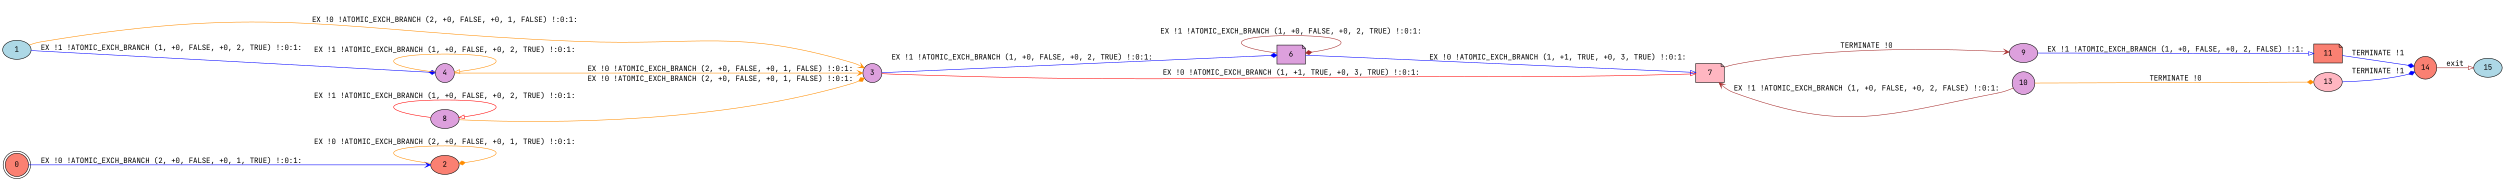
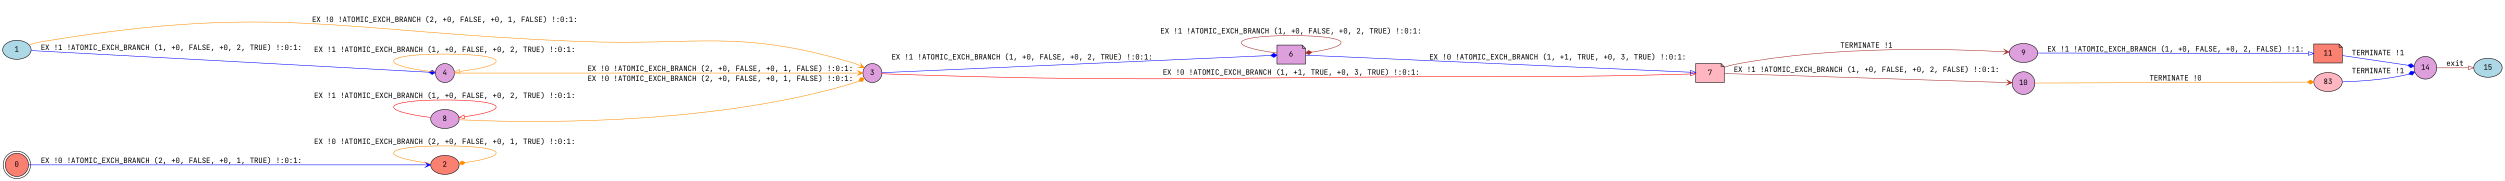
(1867, 46) -> (1867, 46)
(2425, 68) -> (2425, 68)
(2328, 82) -> (2328, 82)
(1867, 116) -> (1866, 78)
